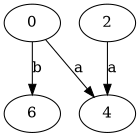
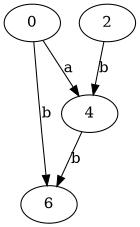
(112, 68) -> (104, 68)
none -> (72, 154)
